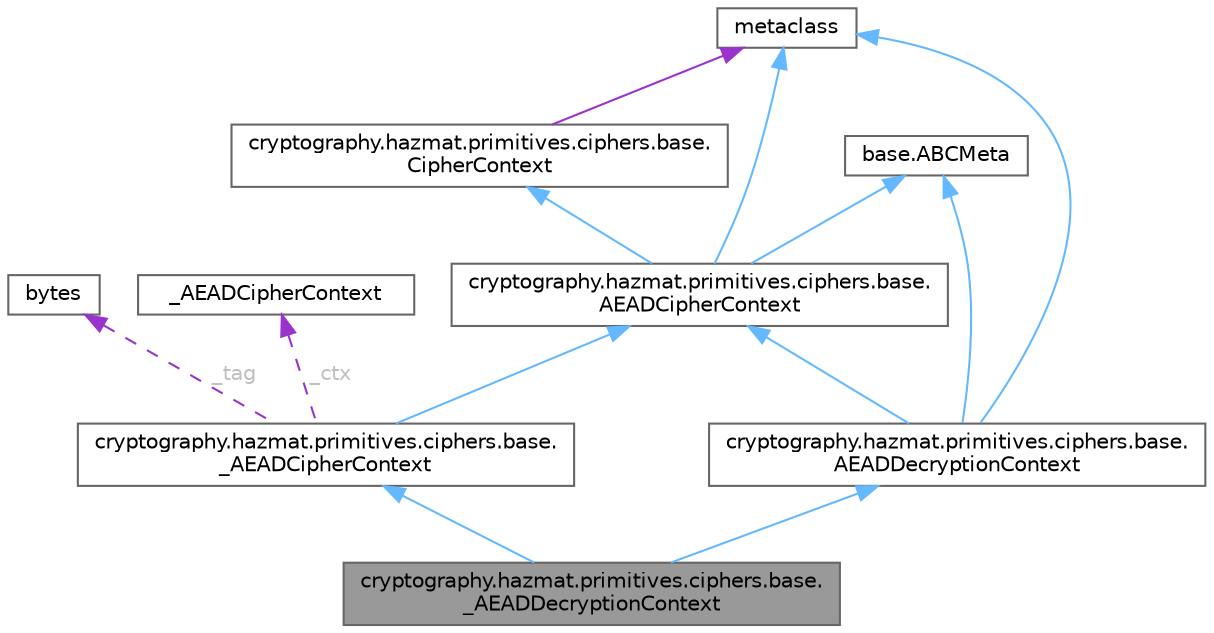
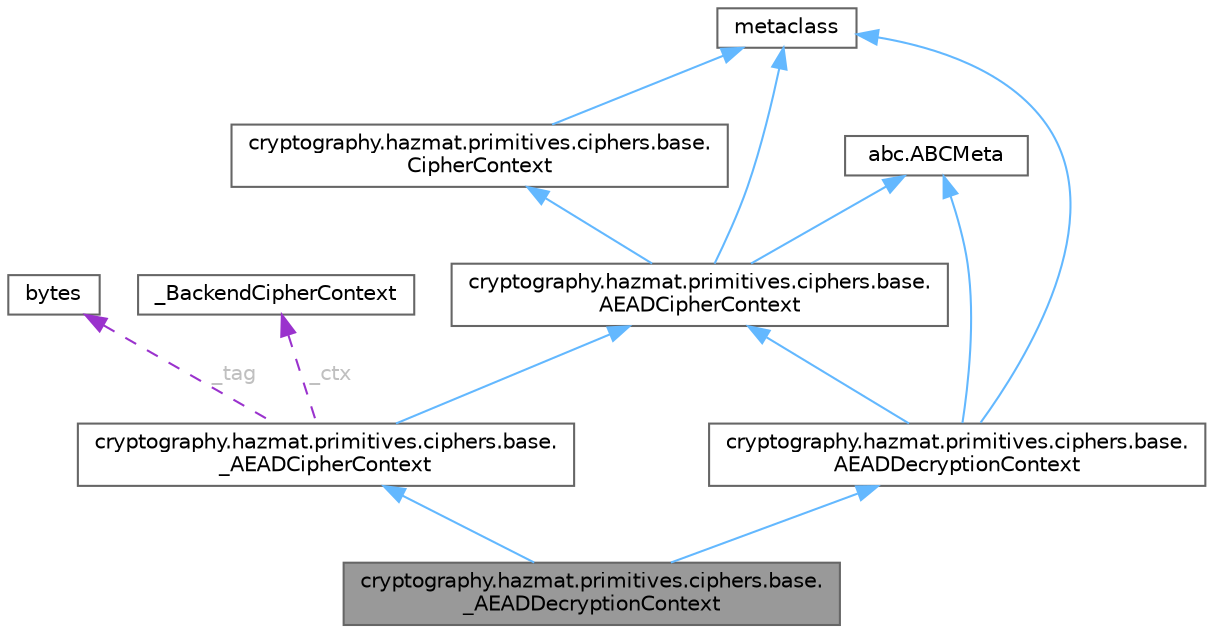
(638, 90) -> (638, 90)
(936, 156) -> (936, 156)
(276, 295) -> (276, 295)
